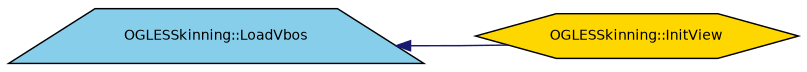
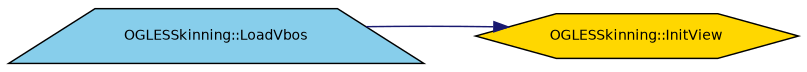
(460, 46) -> (430, 26)
